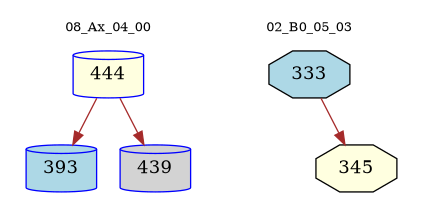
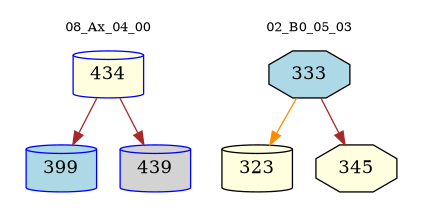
(108, 74) -> (108, 74)
(61, 168) -> (61, 168)
none -> (257, 168)
